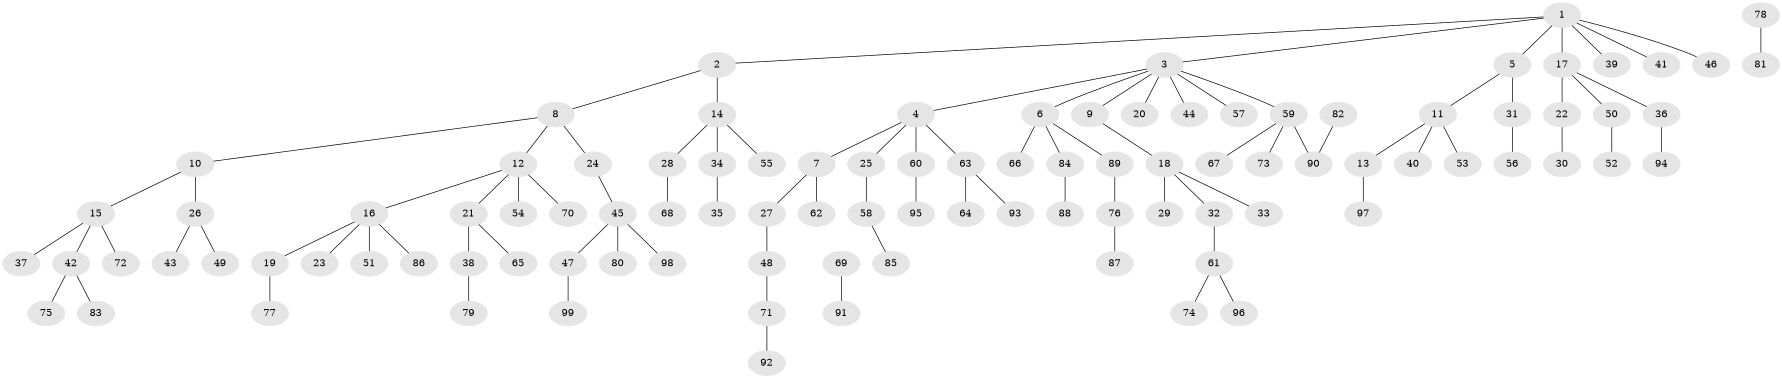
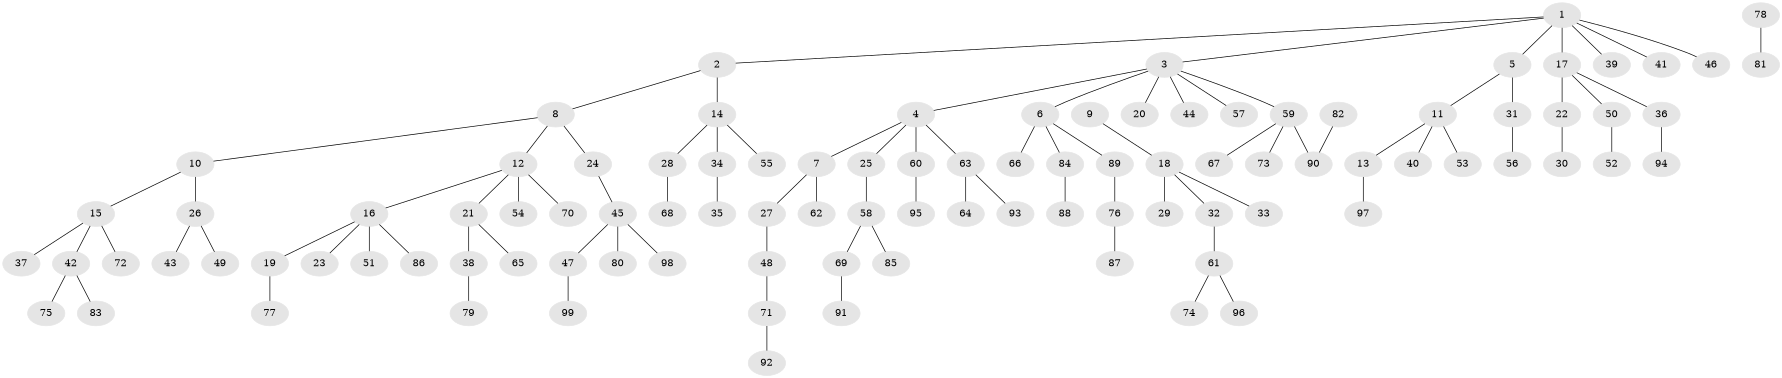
(1127, 90) -> none
none -> (854, 239)
